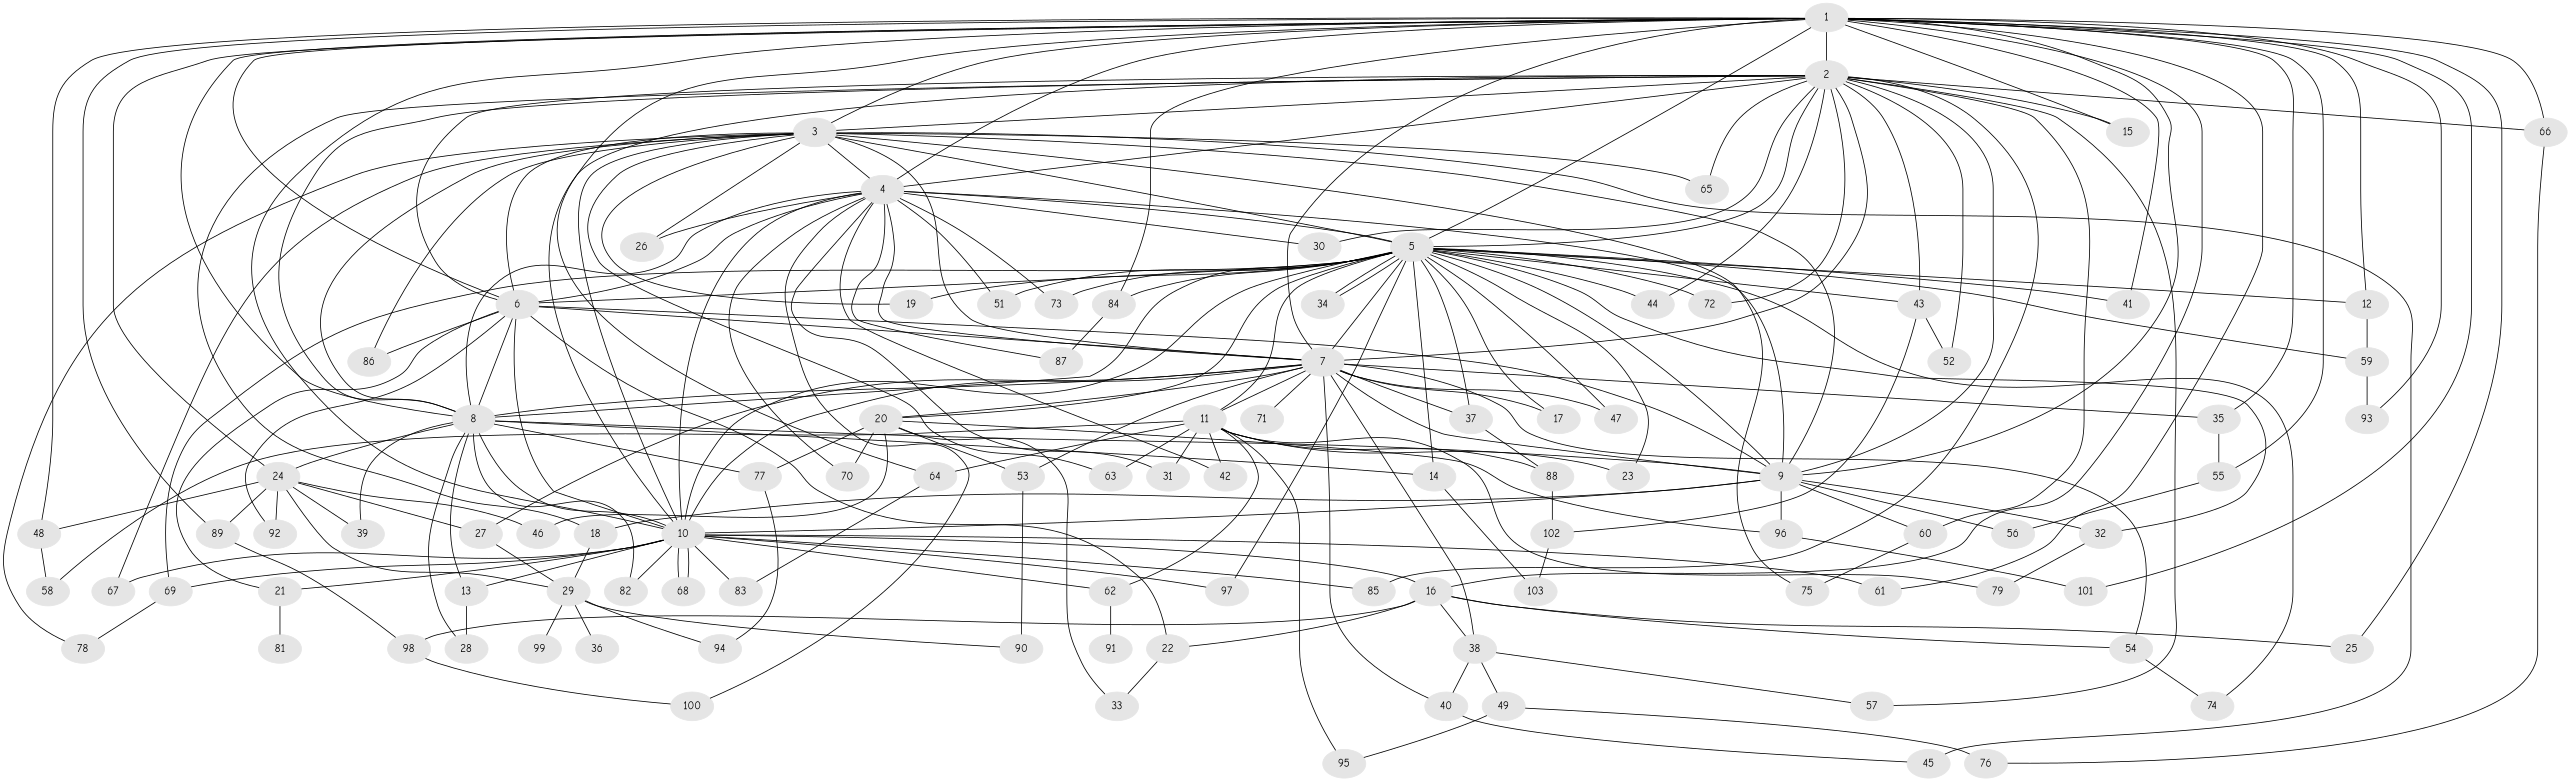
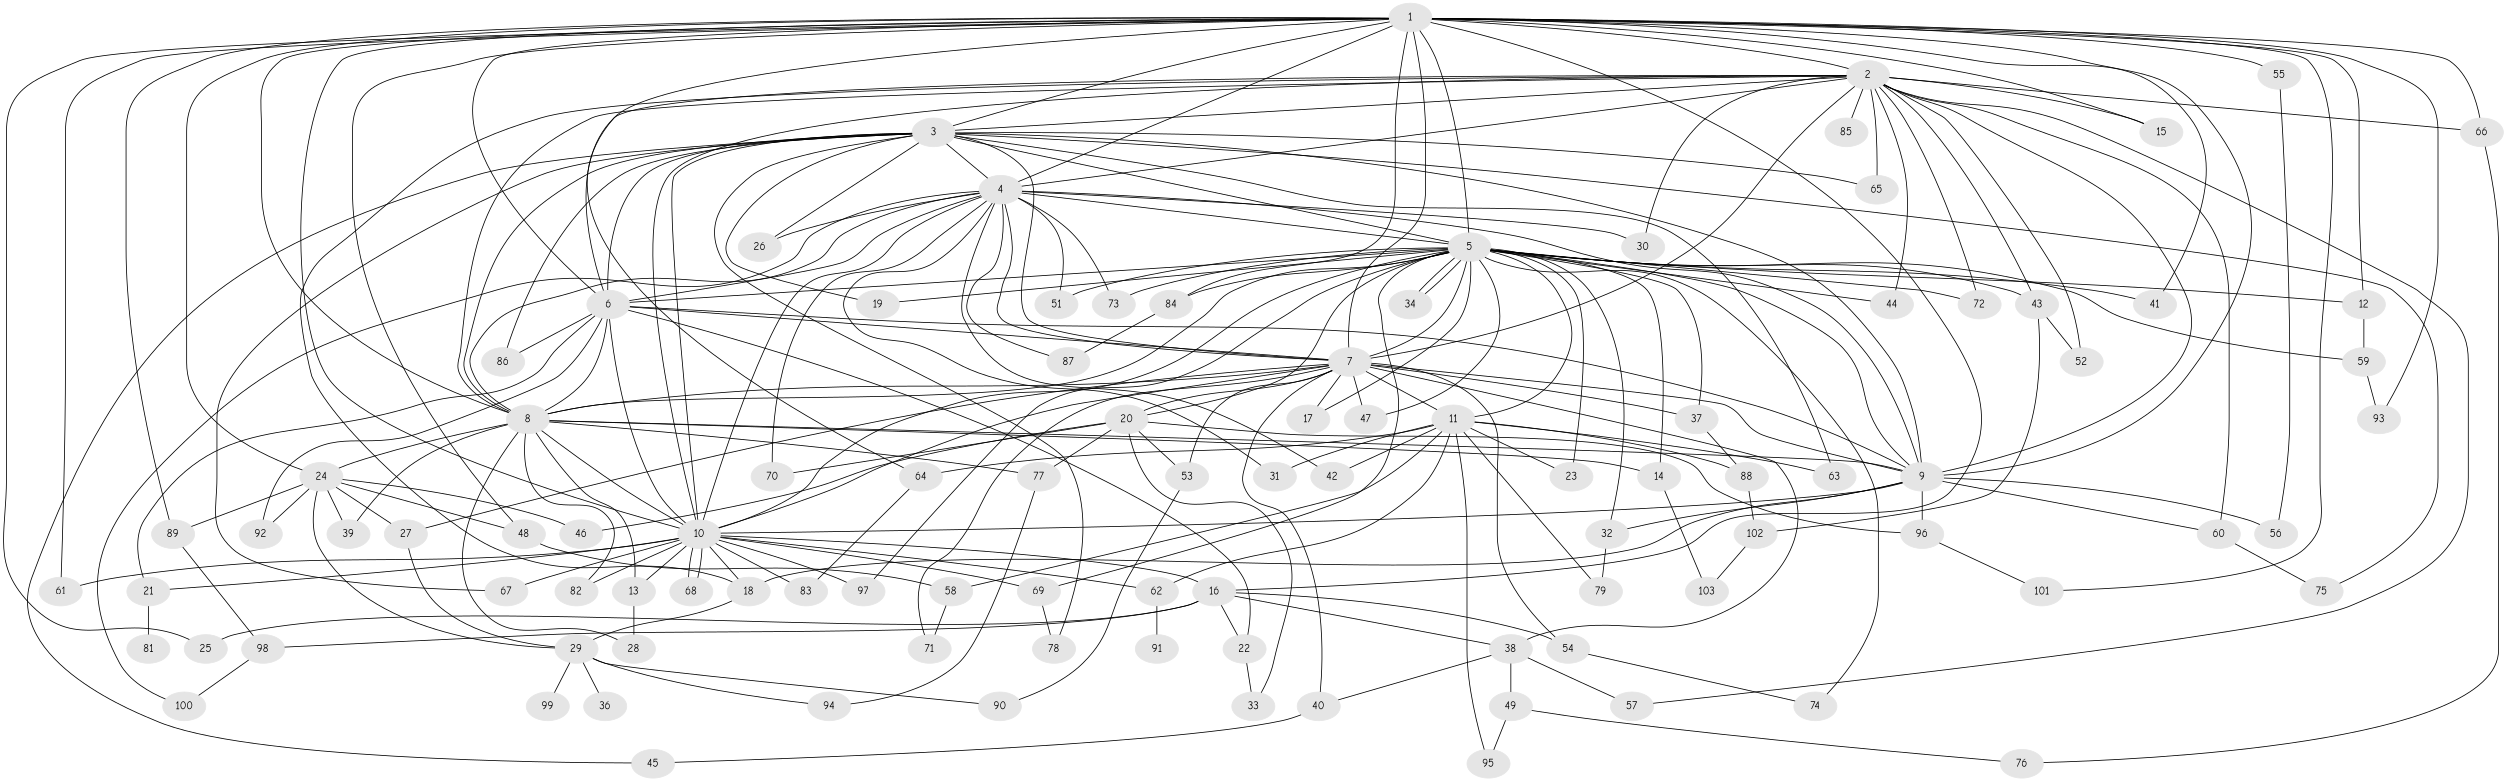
(1665, 232) -> none
(2219, 419) -> none
(1029, 558) -> (724, 563)
none -> (941, 619)
